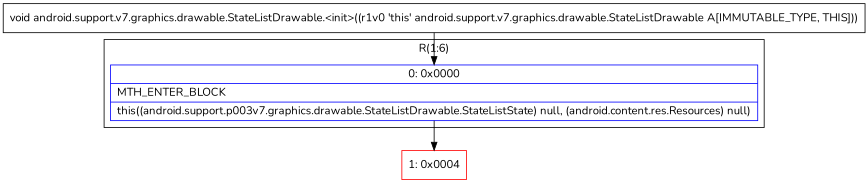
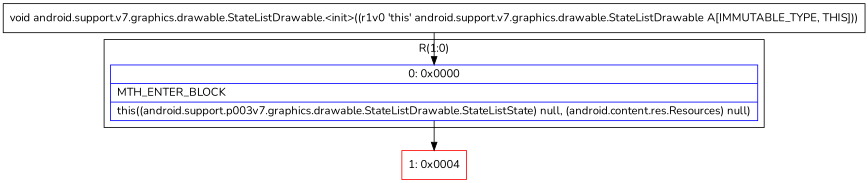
(434, 49) -> (434, 49)
